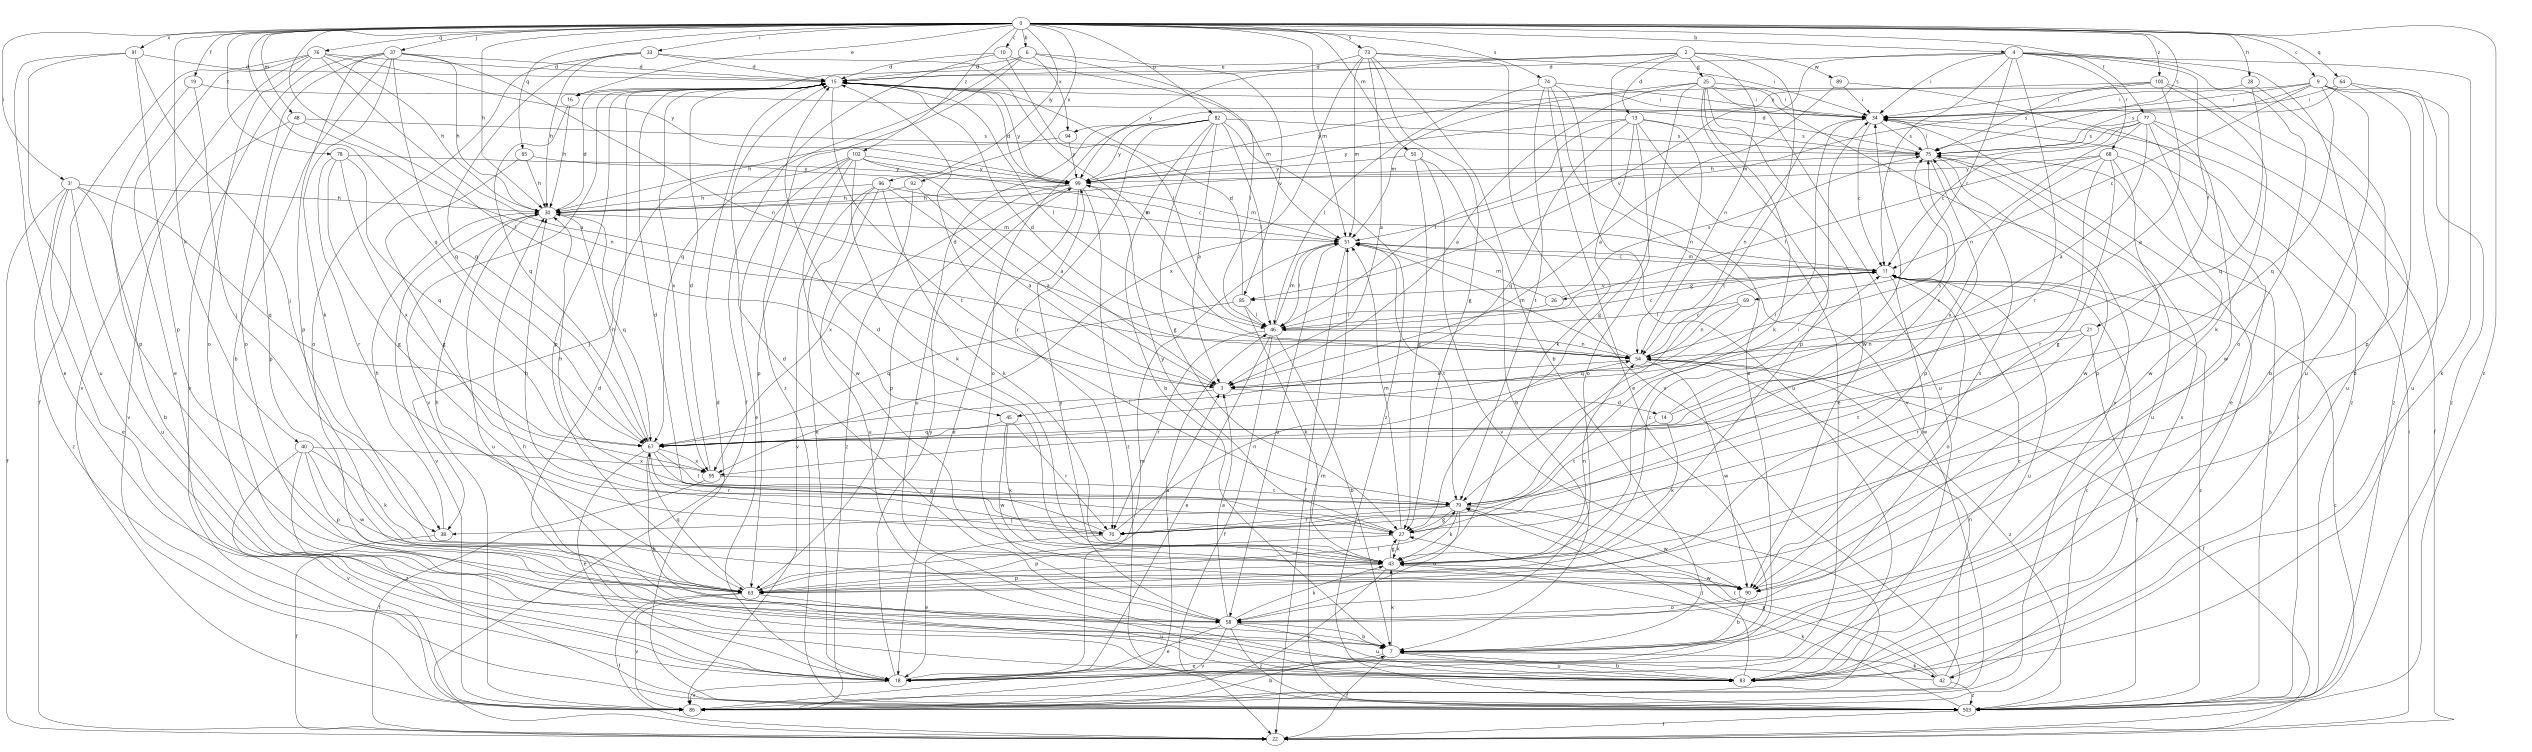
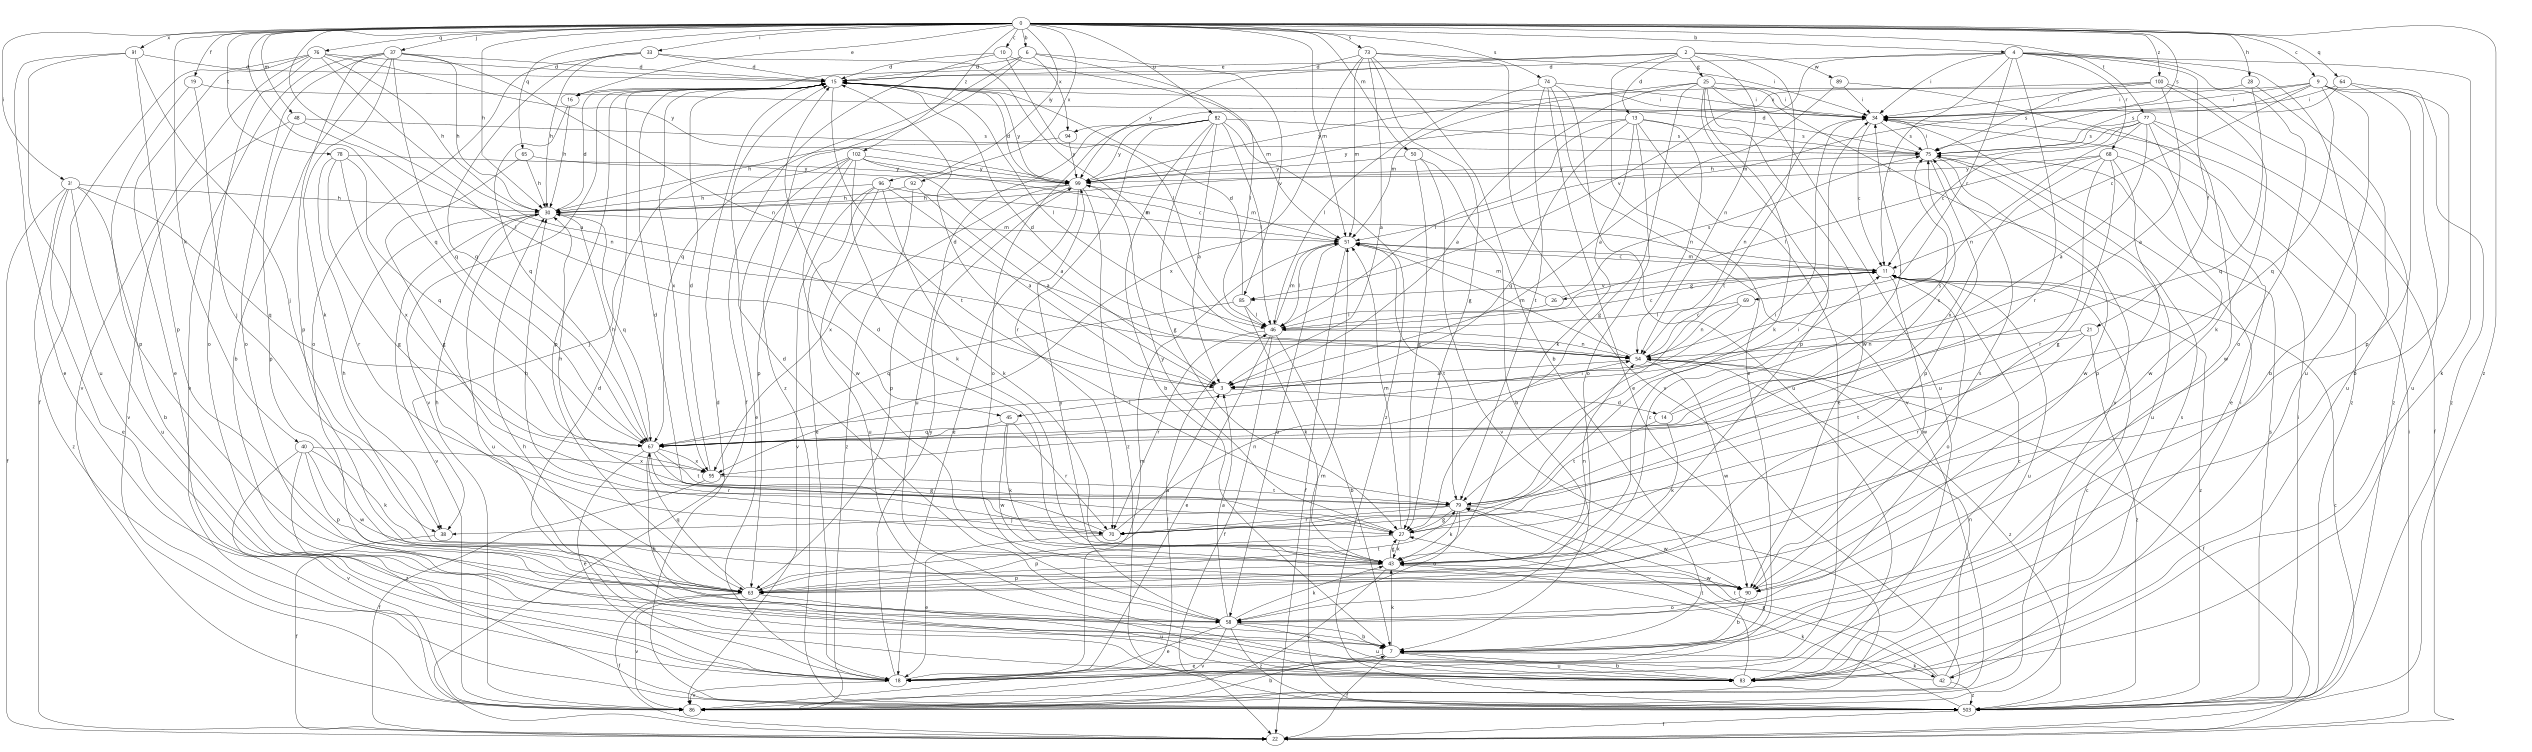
(375, 333) -> (353, 326)
(1582, 374) -> (1582, 374)
